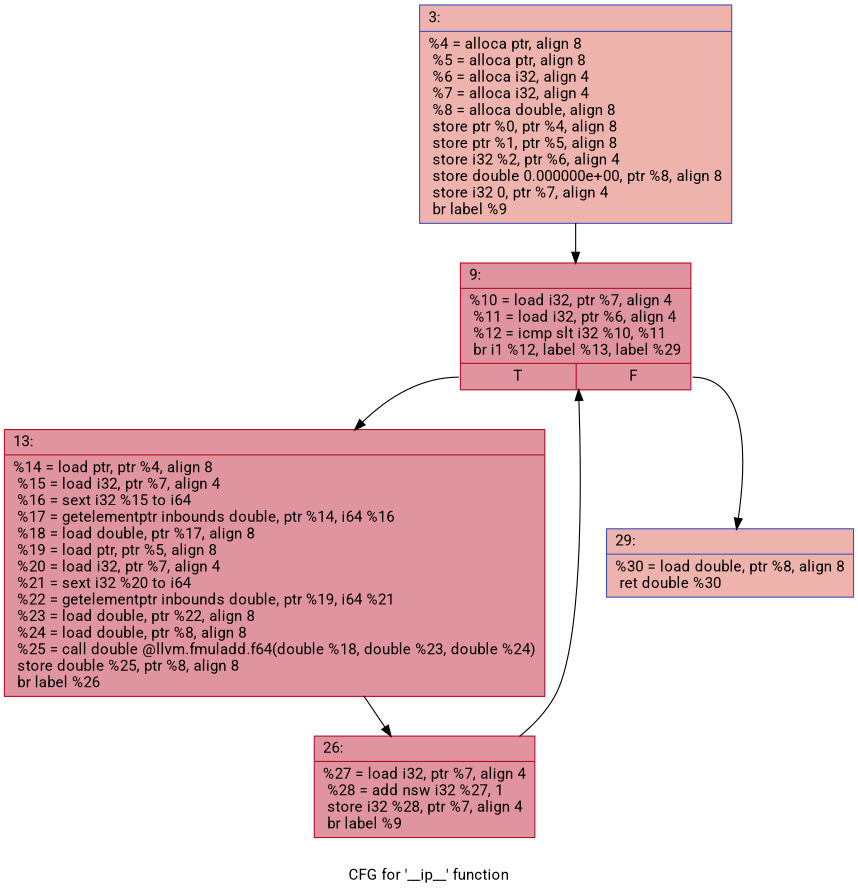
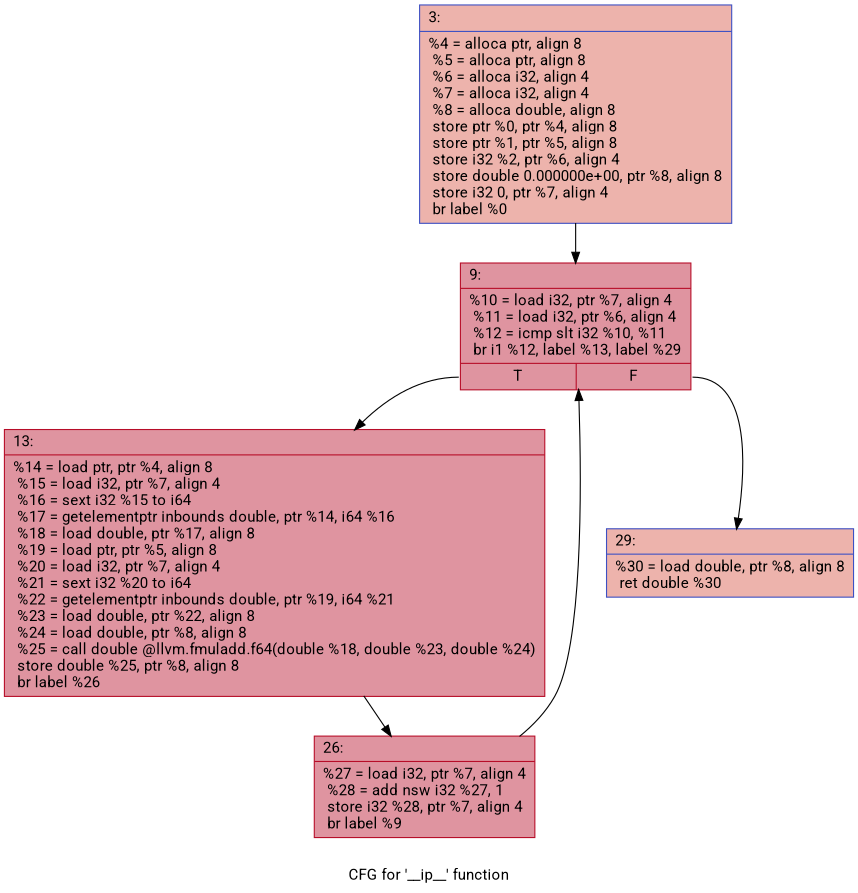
(468, 210) -> (468, 210)
